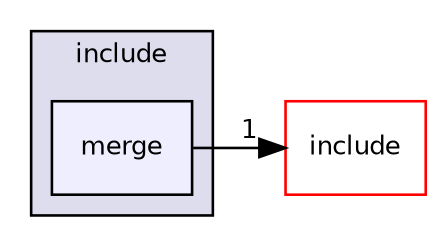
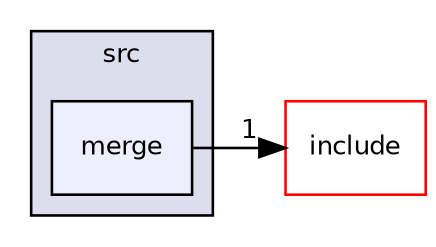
(122, 56) -> (122, 56)
